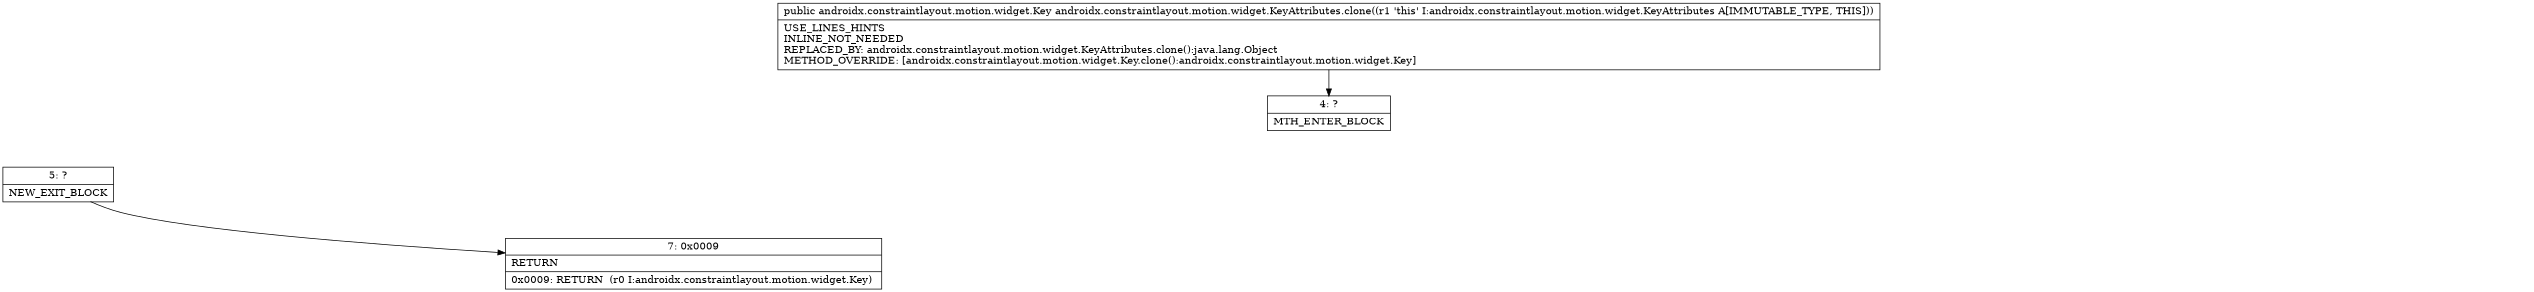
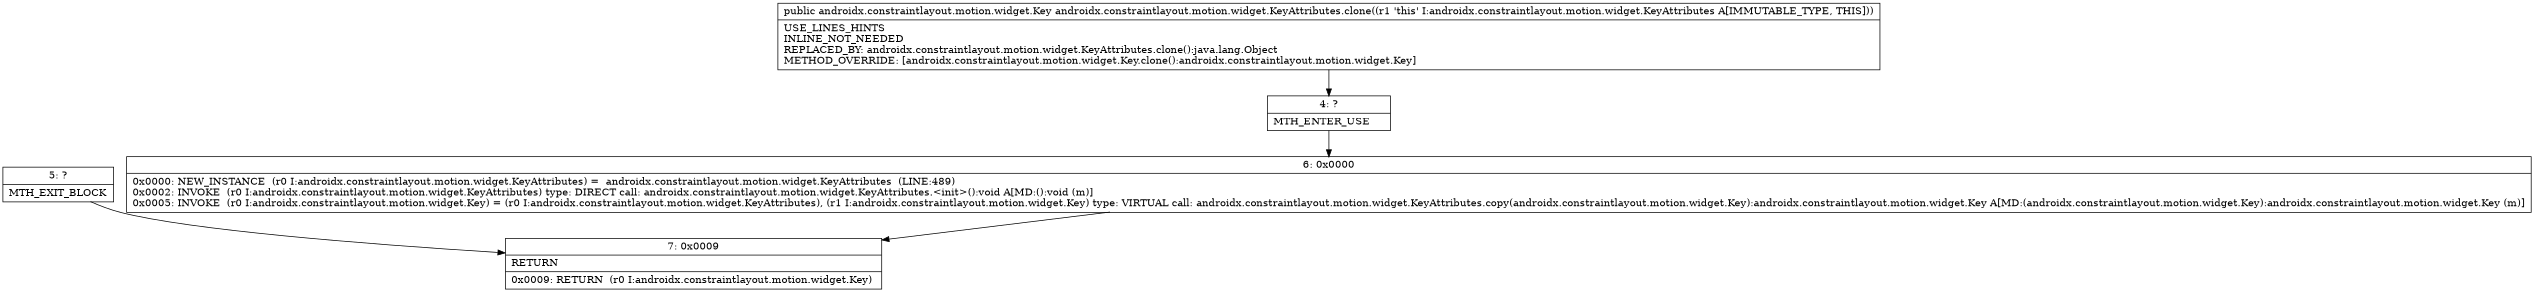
(1329, 122) -> (1322, 122)
none -> (1329, 185)
(58, 193) -> (58, 193)
